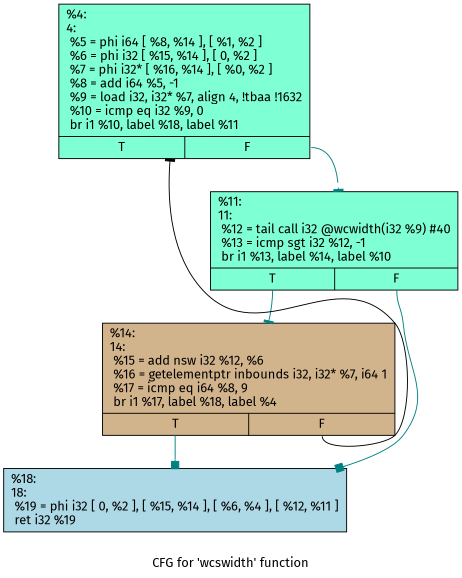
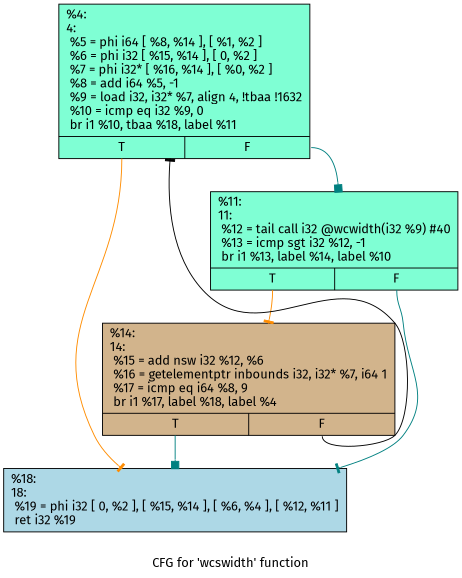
(153, 125) -> (152, 125)
(331, 159) -> (331, 159)
(272, 305) -> (272, 305)
none -> (84, 316)
(417, 399) -> (417, 399)
